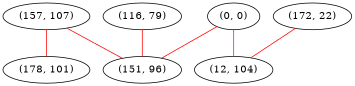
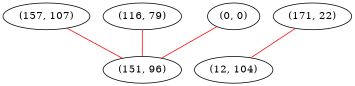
(312, 16) -> (312, 16)
(234, 43) -> none
(46, 70) -> none
